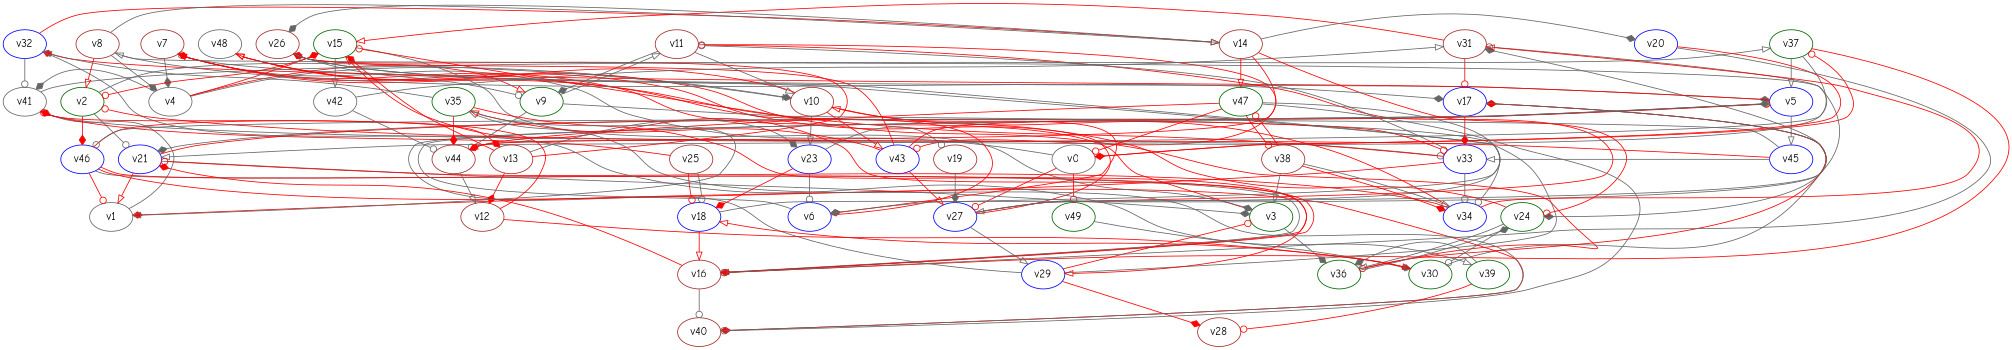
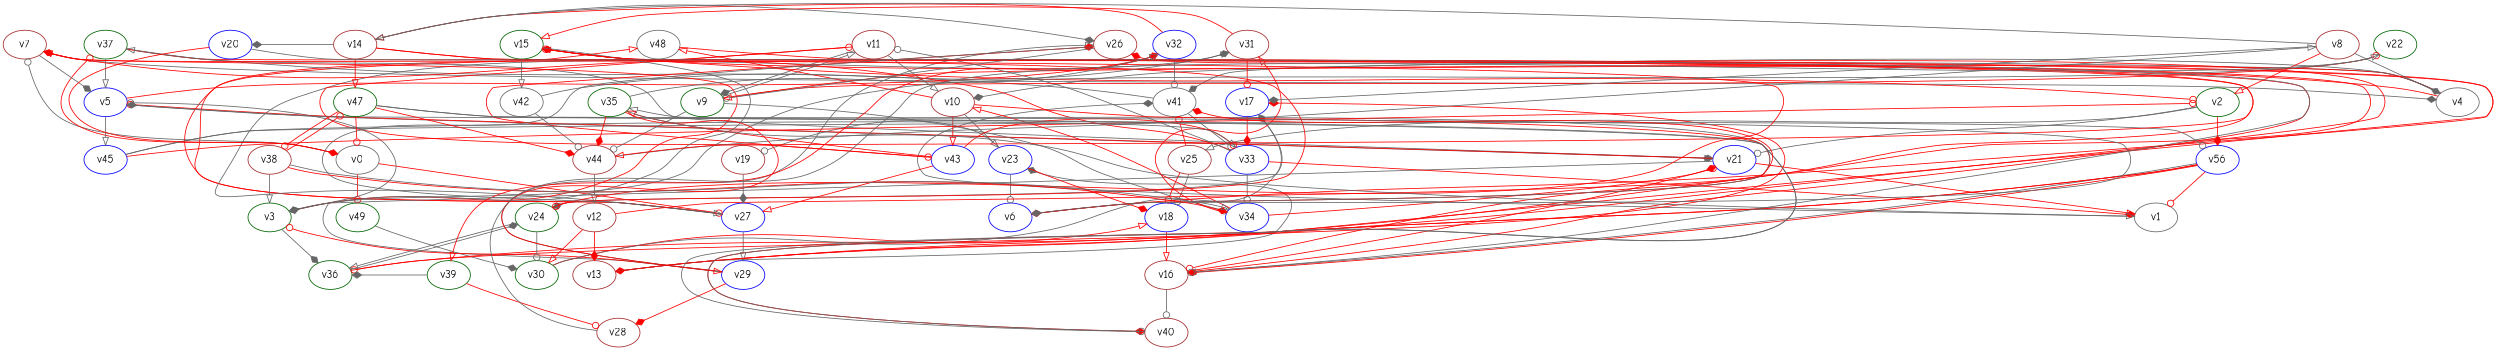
none -> (2395, 45)
(439, 67) -> (1705, 121)
(1839, 135) -> none
(82, 159) -> (2218, 160)
(600, 166) -> (802, 161)
(499, 184) -> (594, 241)
